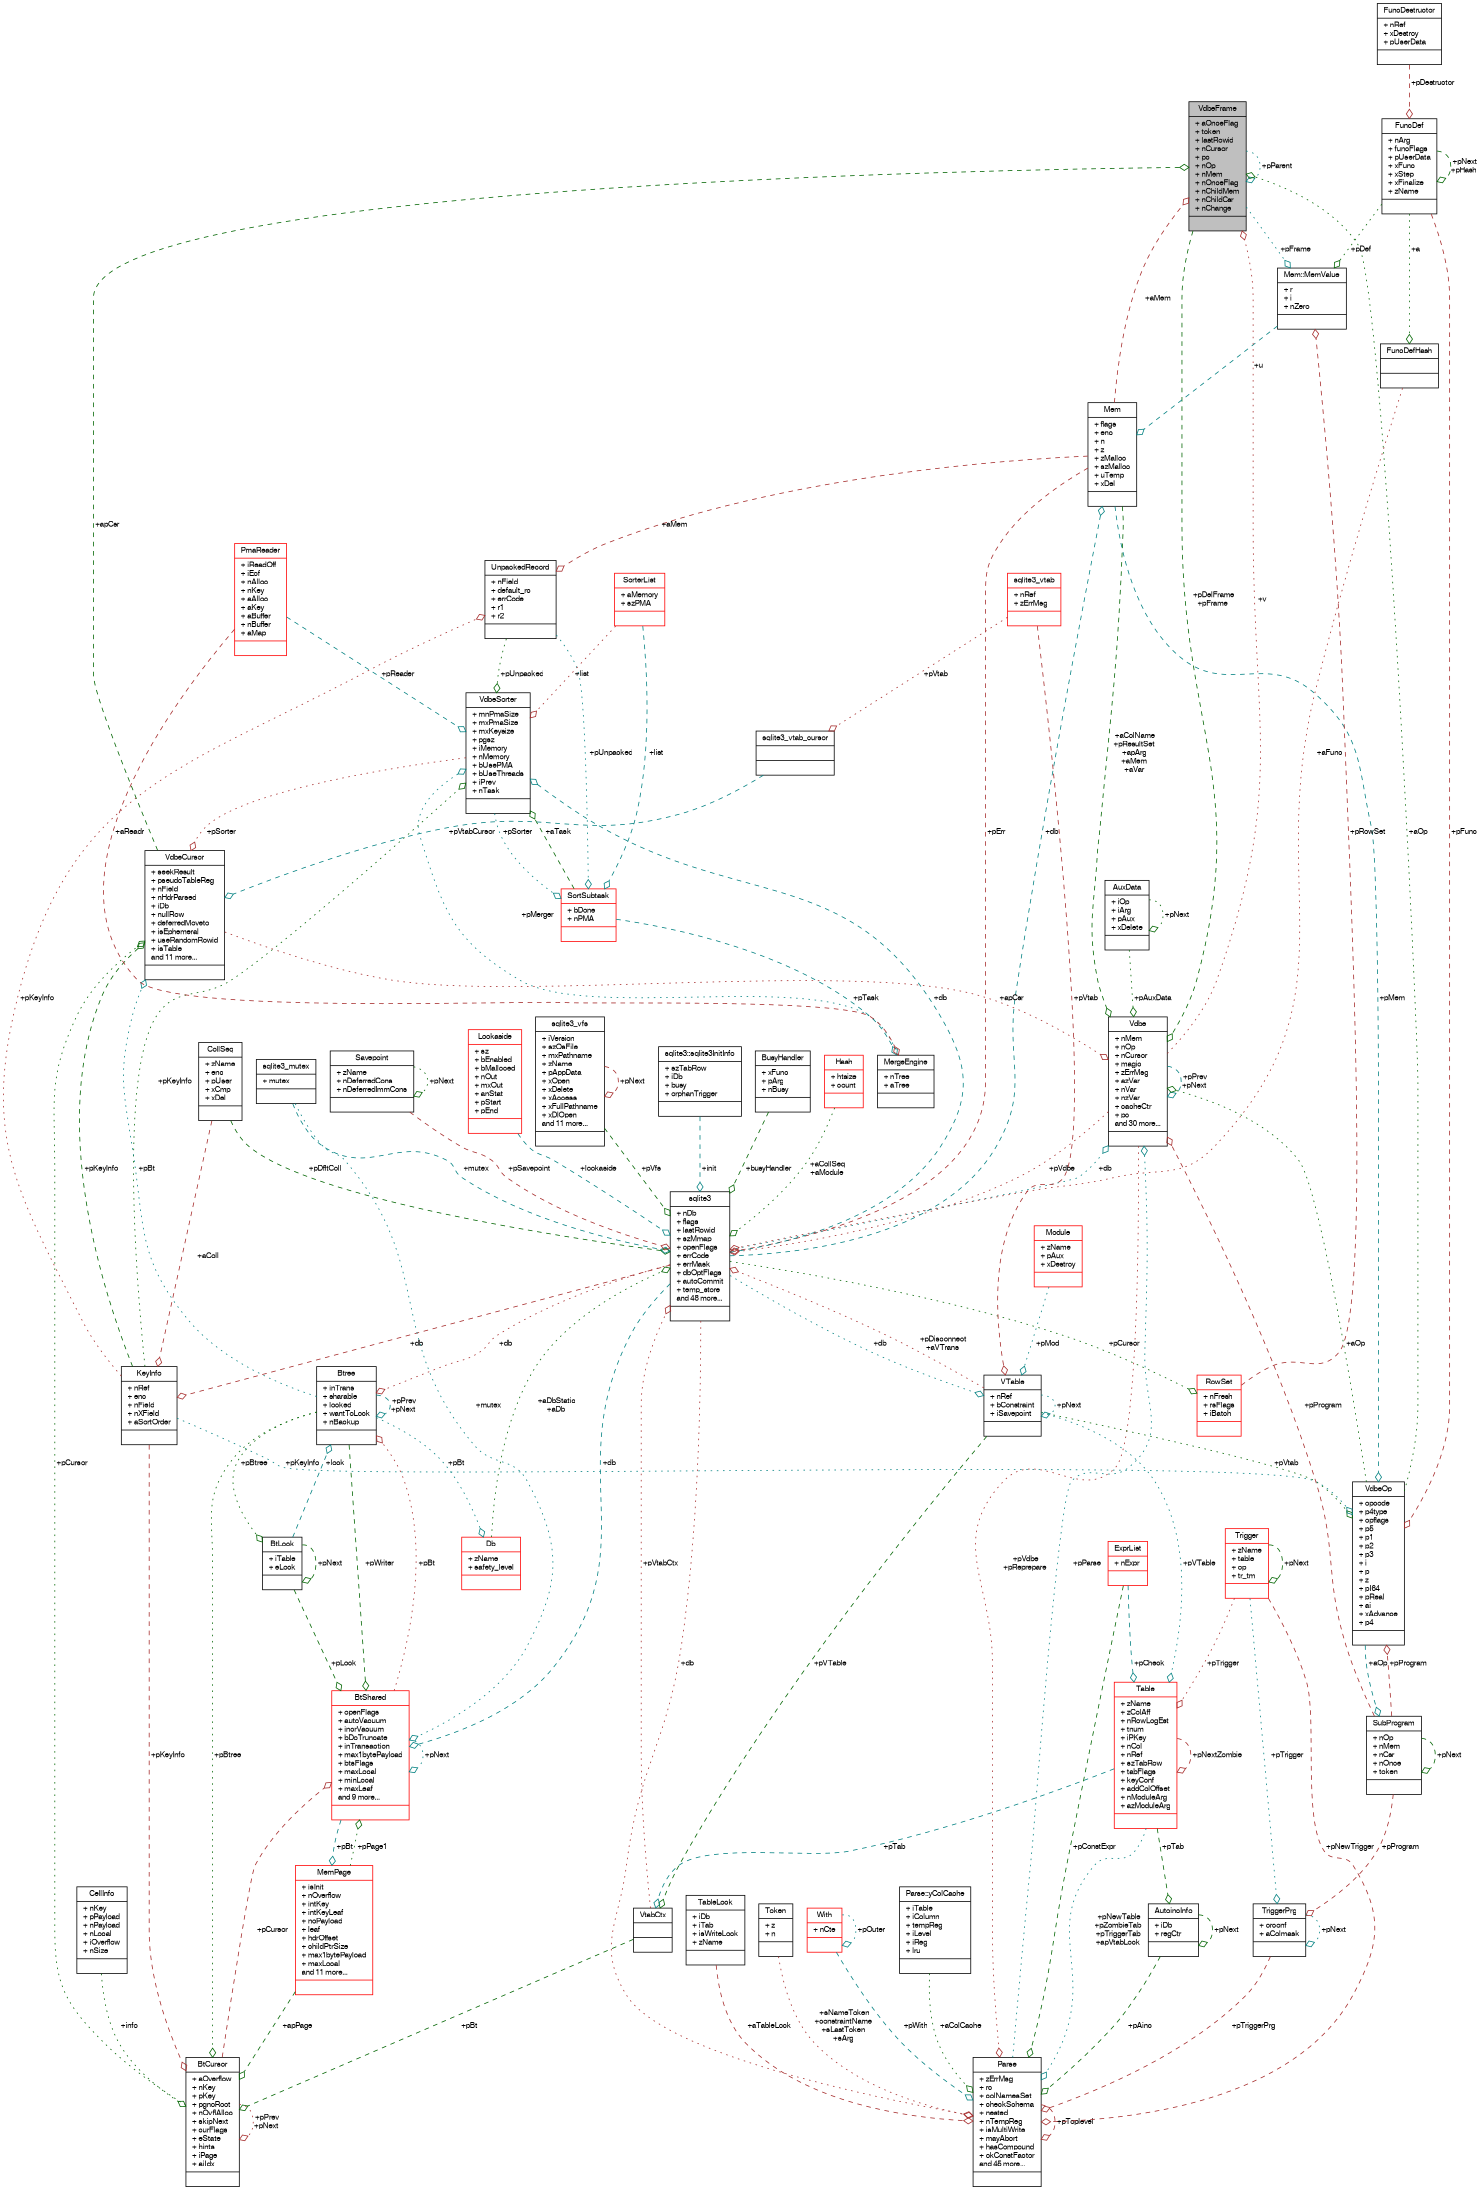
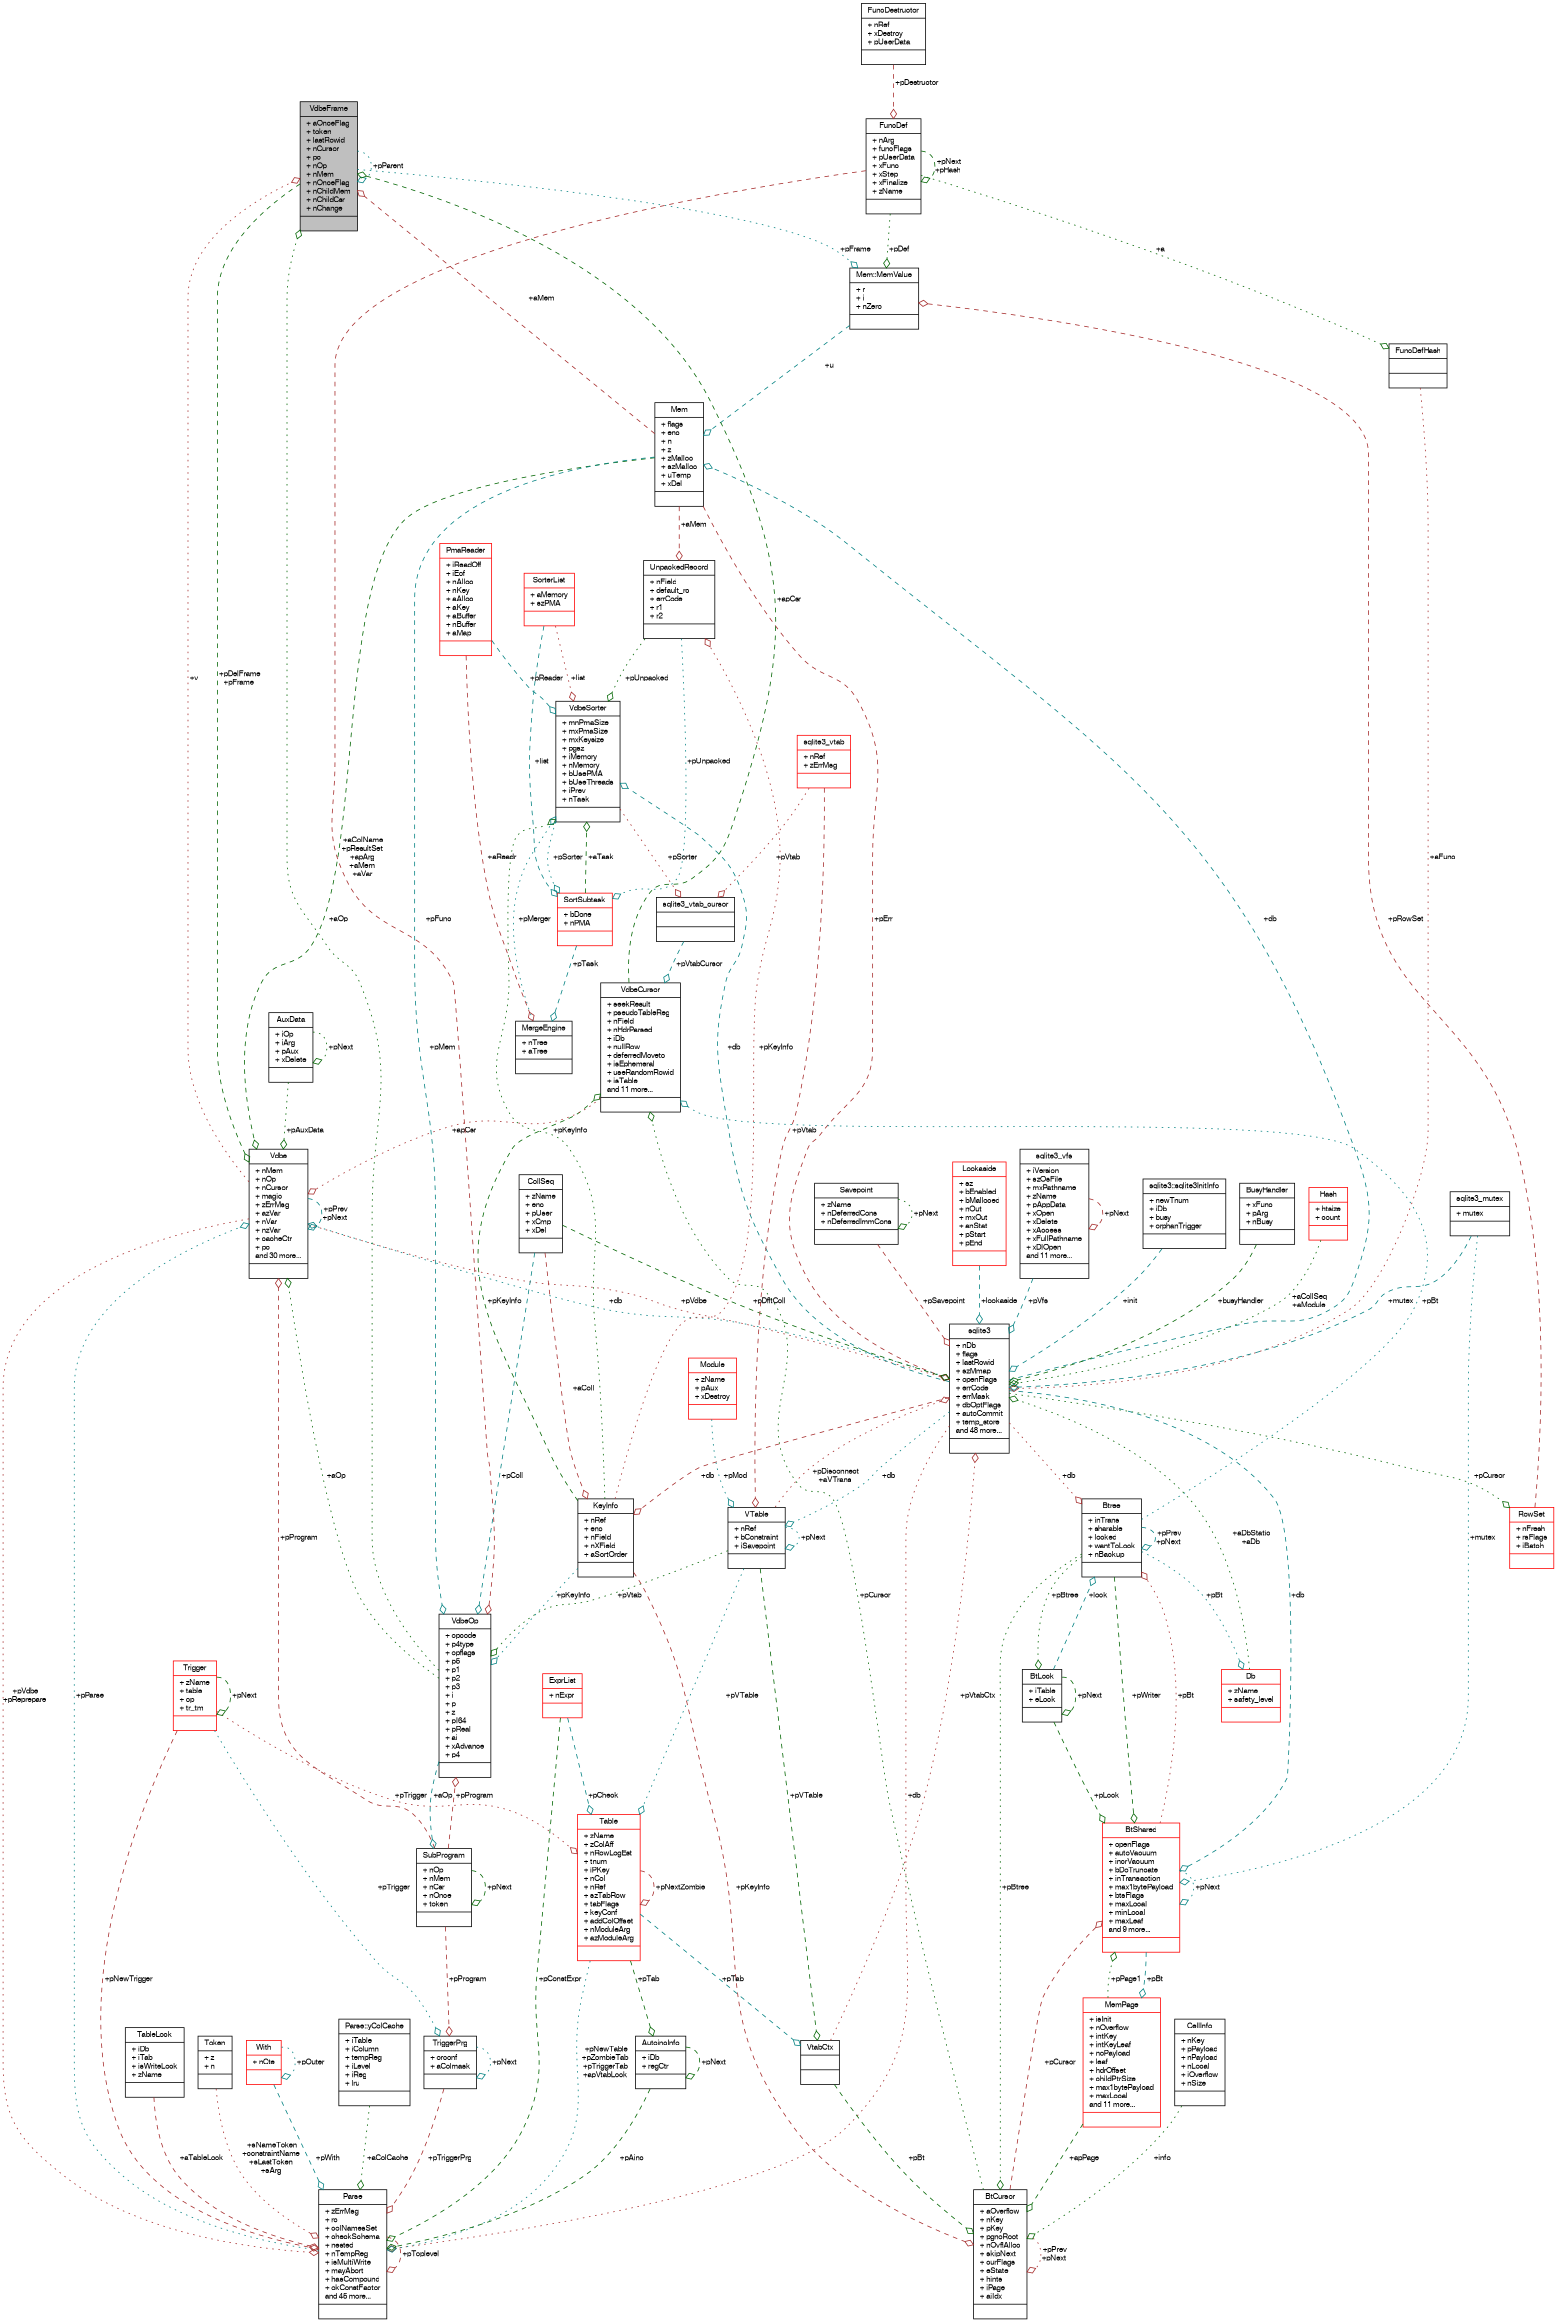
(323, 782) -> (648, 849)
(686, 1068) -> (1169, 1201)
(635, 1168) -> (1024, 1302)
none -> (507, 1429)
